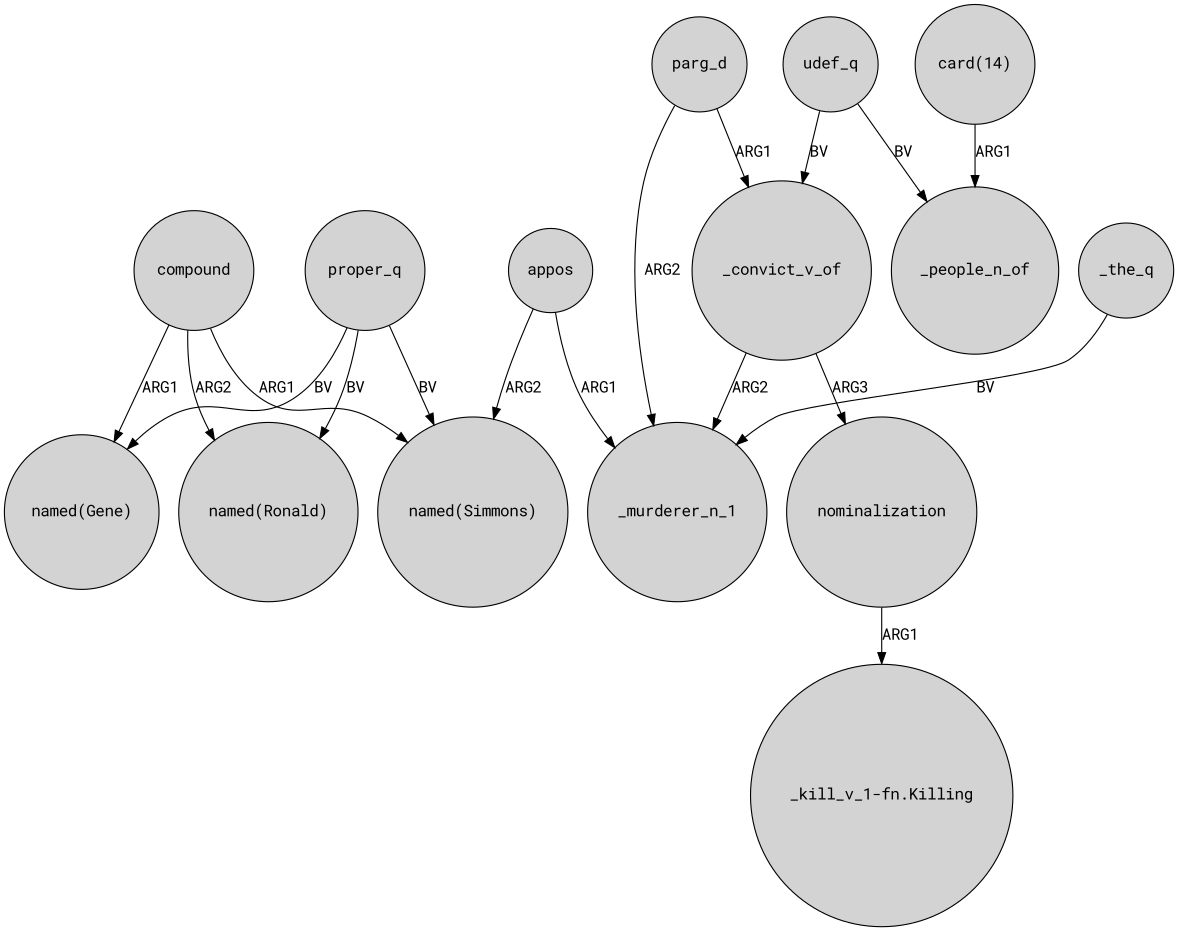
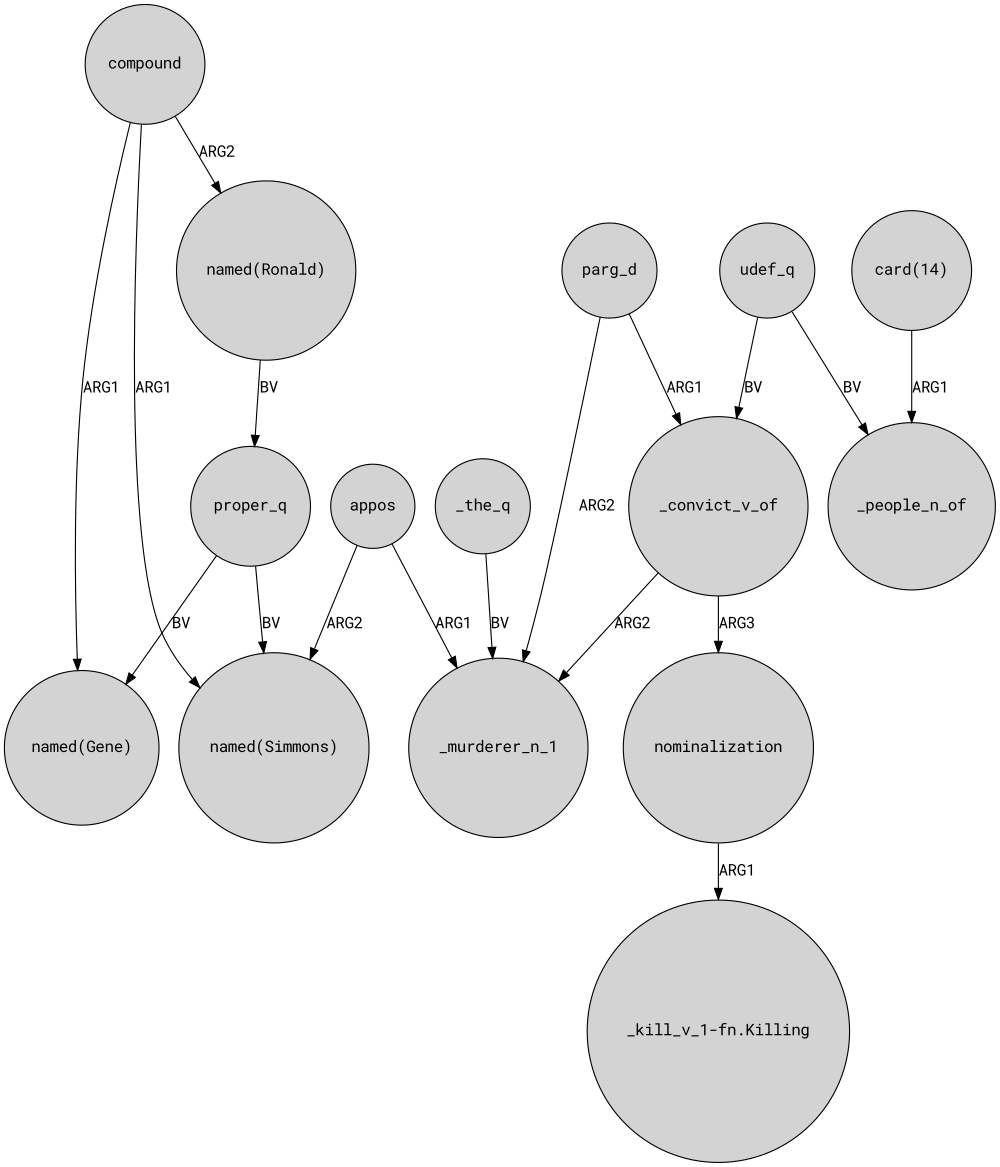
(346, 381) -> (258, 398)
